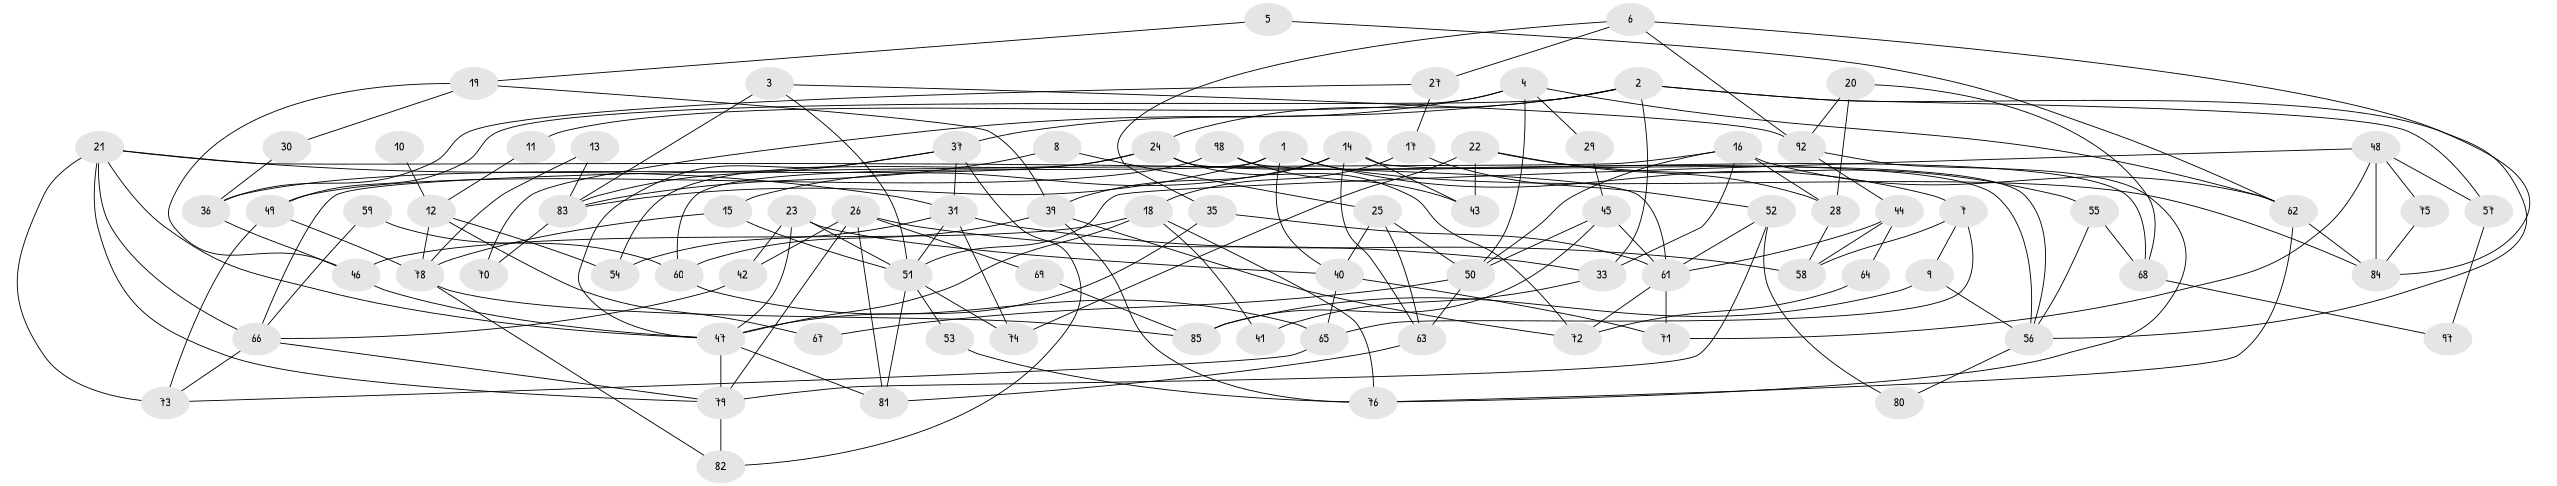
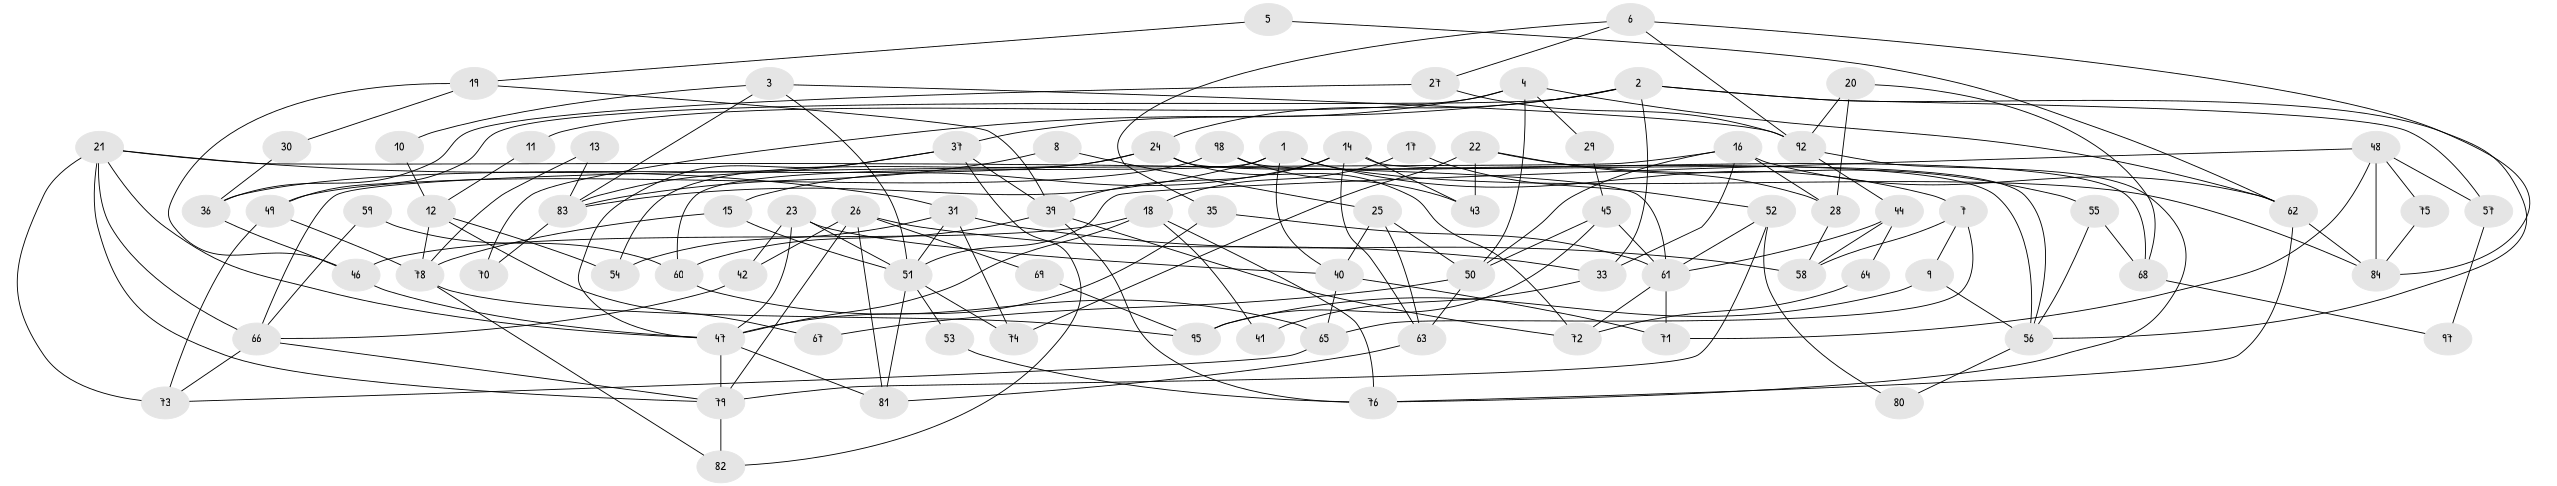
none -> (581, 103)
(1423, 117) -> (1629, 111)
(955, 179) -> (1016, 187)
(1197, 339) -> (1197, 339)
